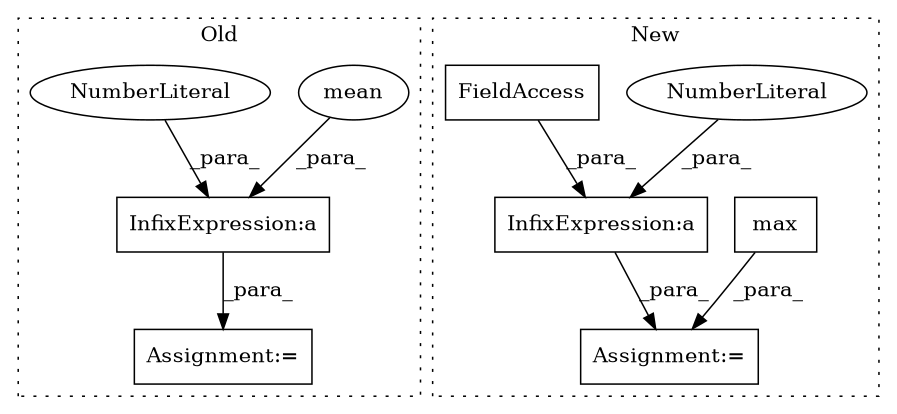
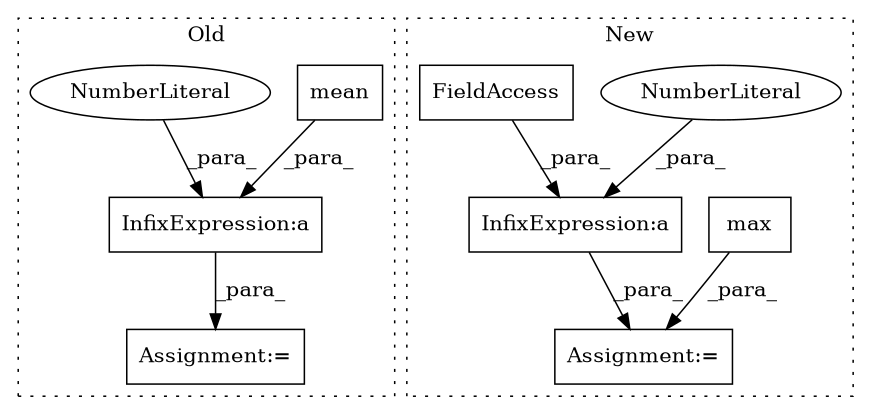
(354, 93) -> (340, 93)
